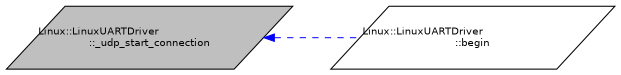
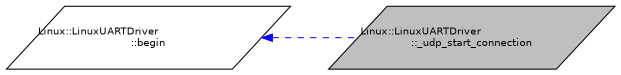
(317, 38) -> (315, 38)
